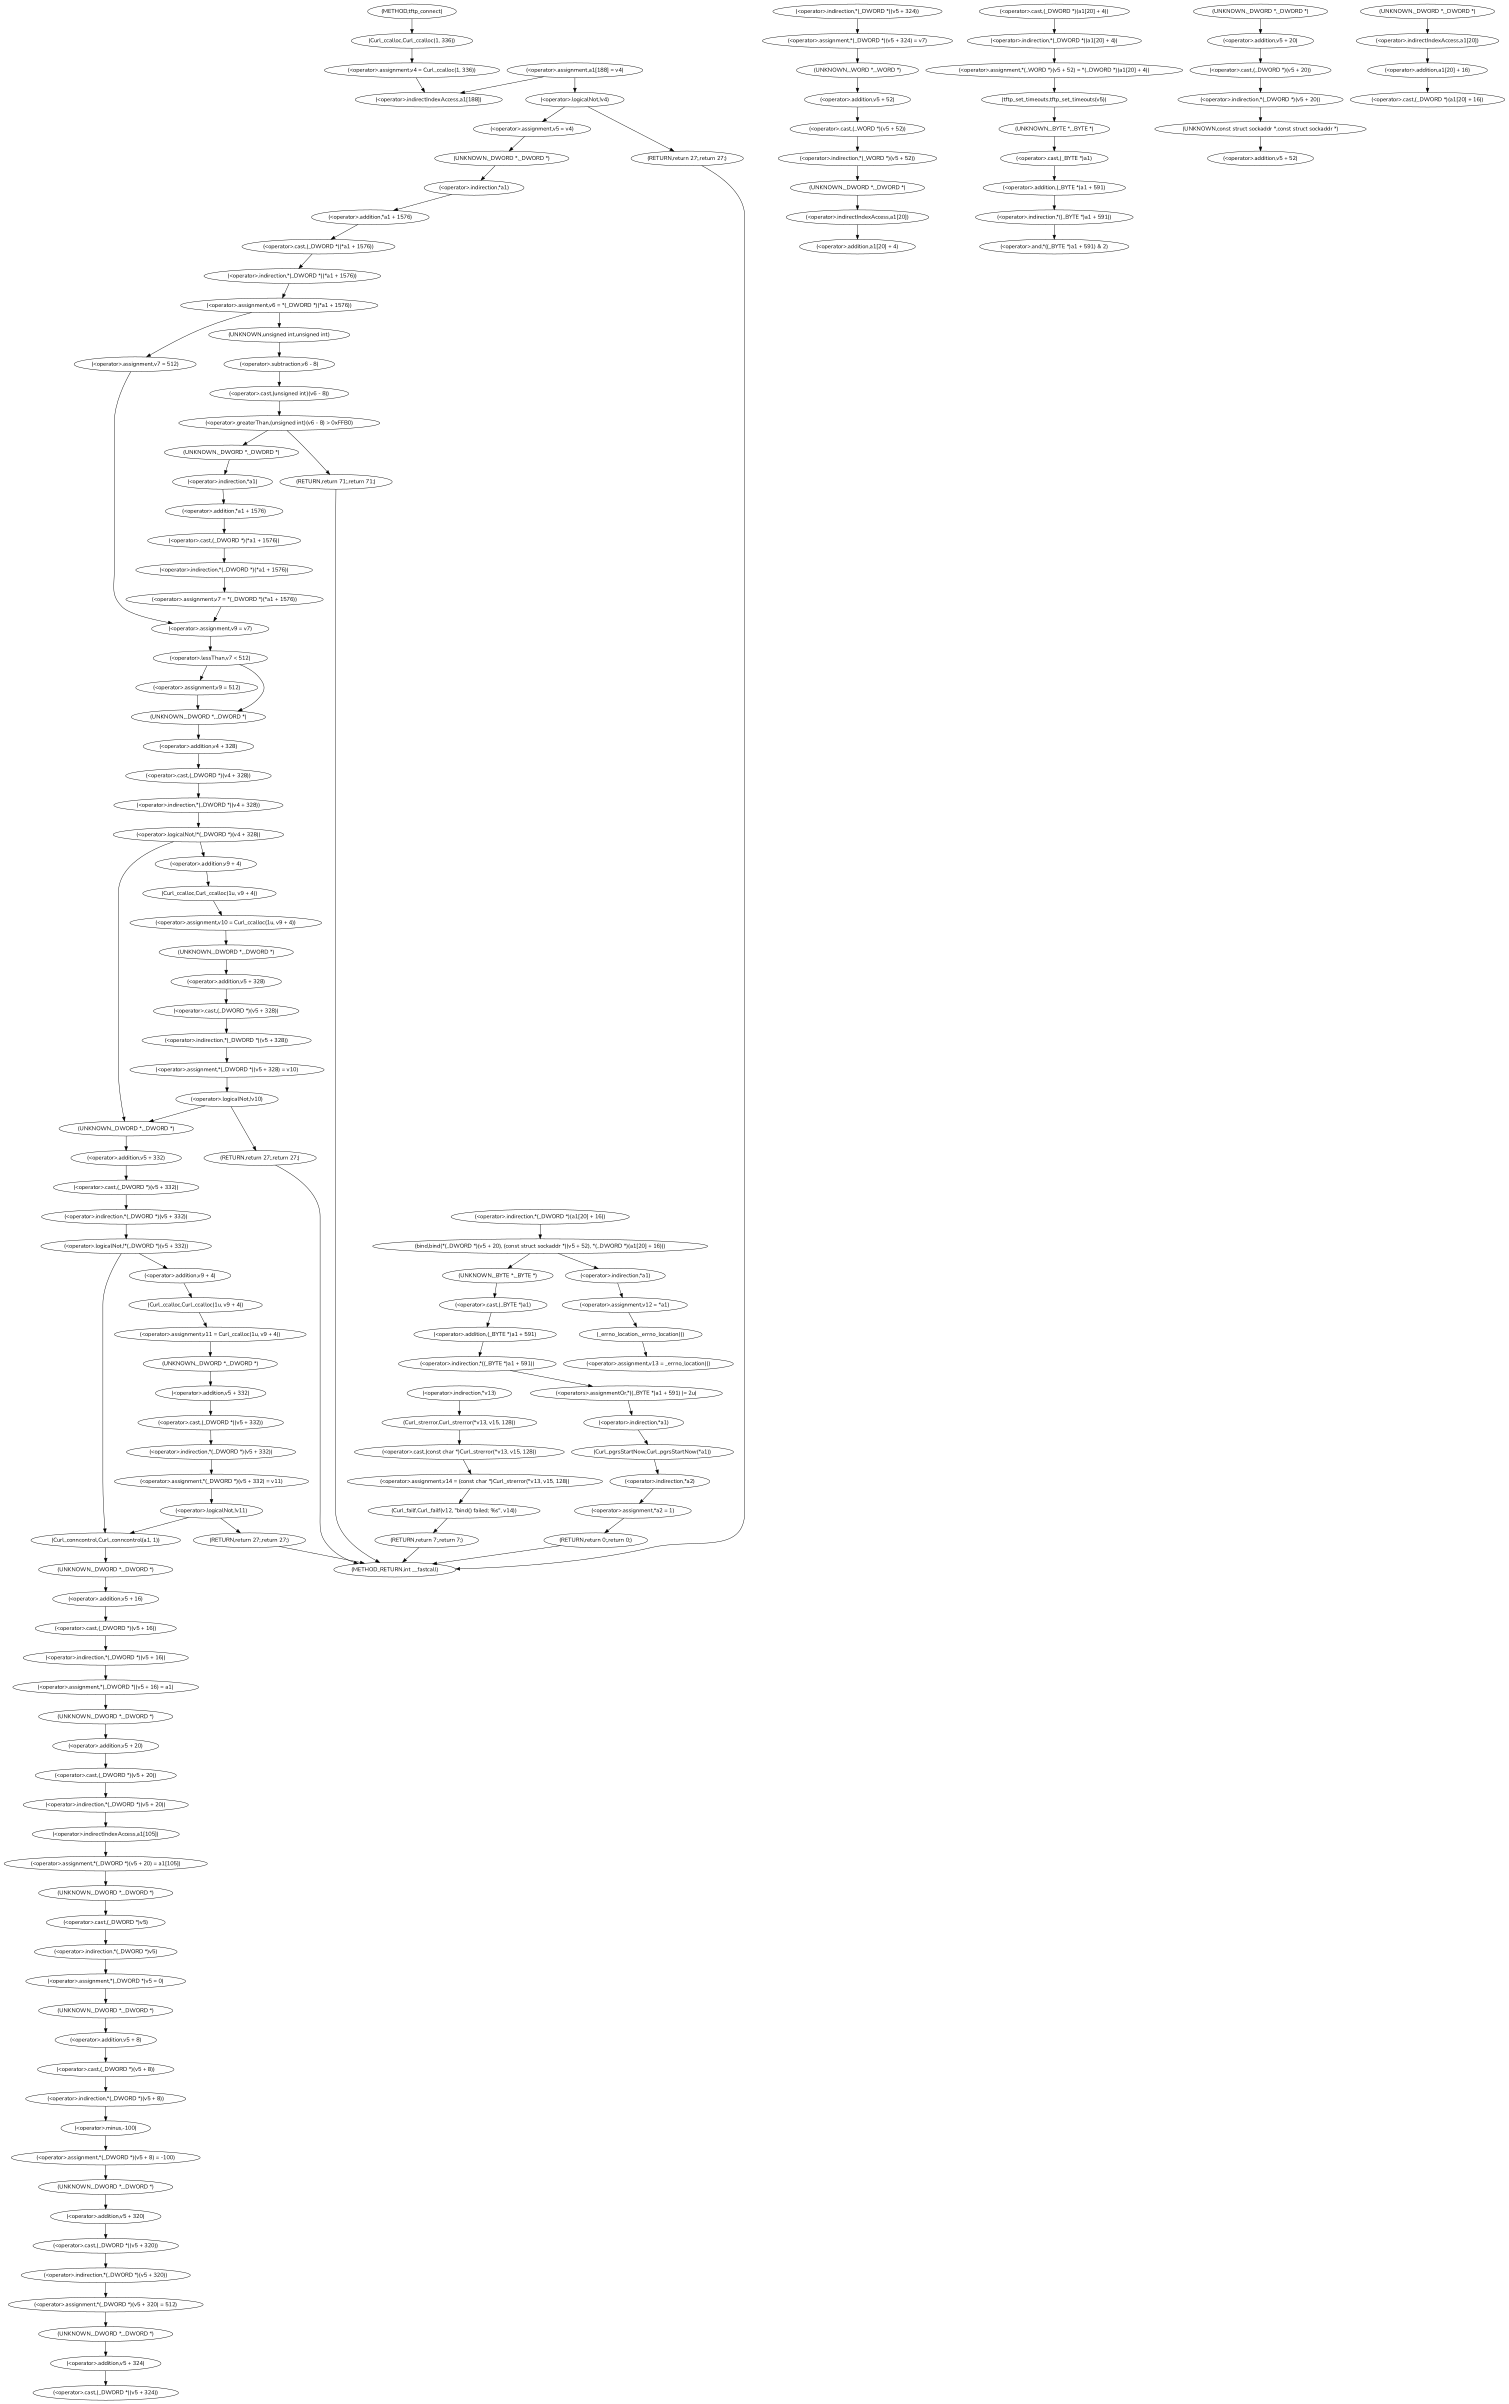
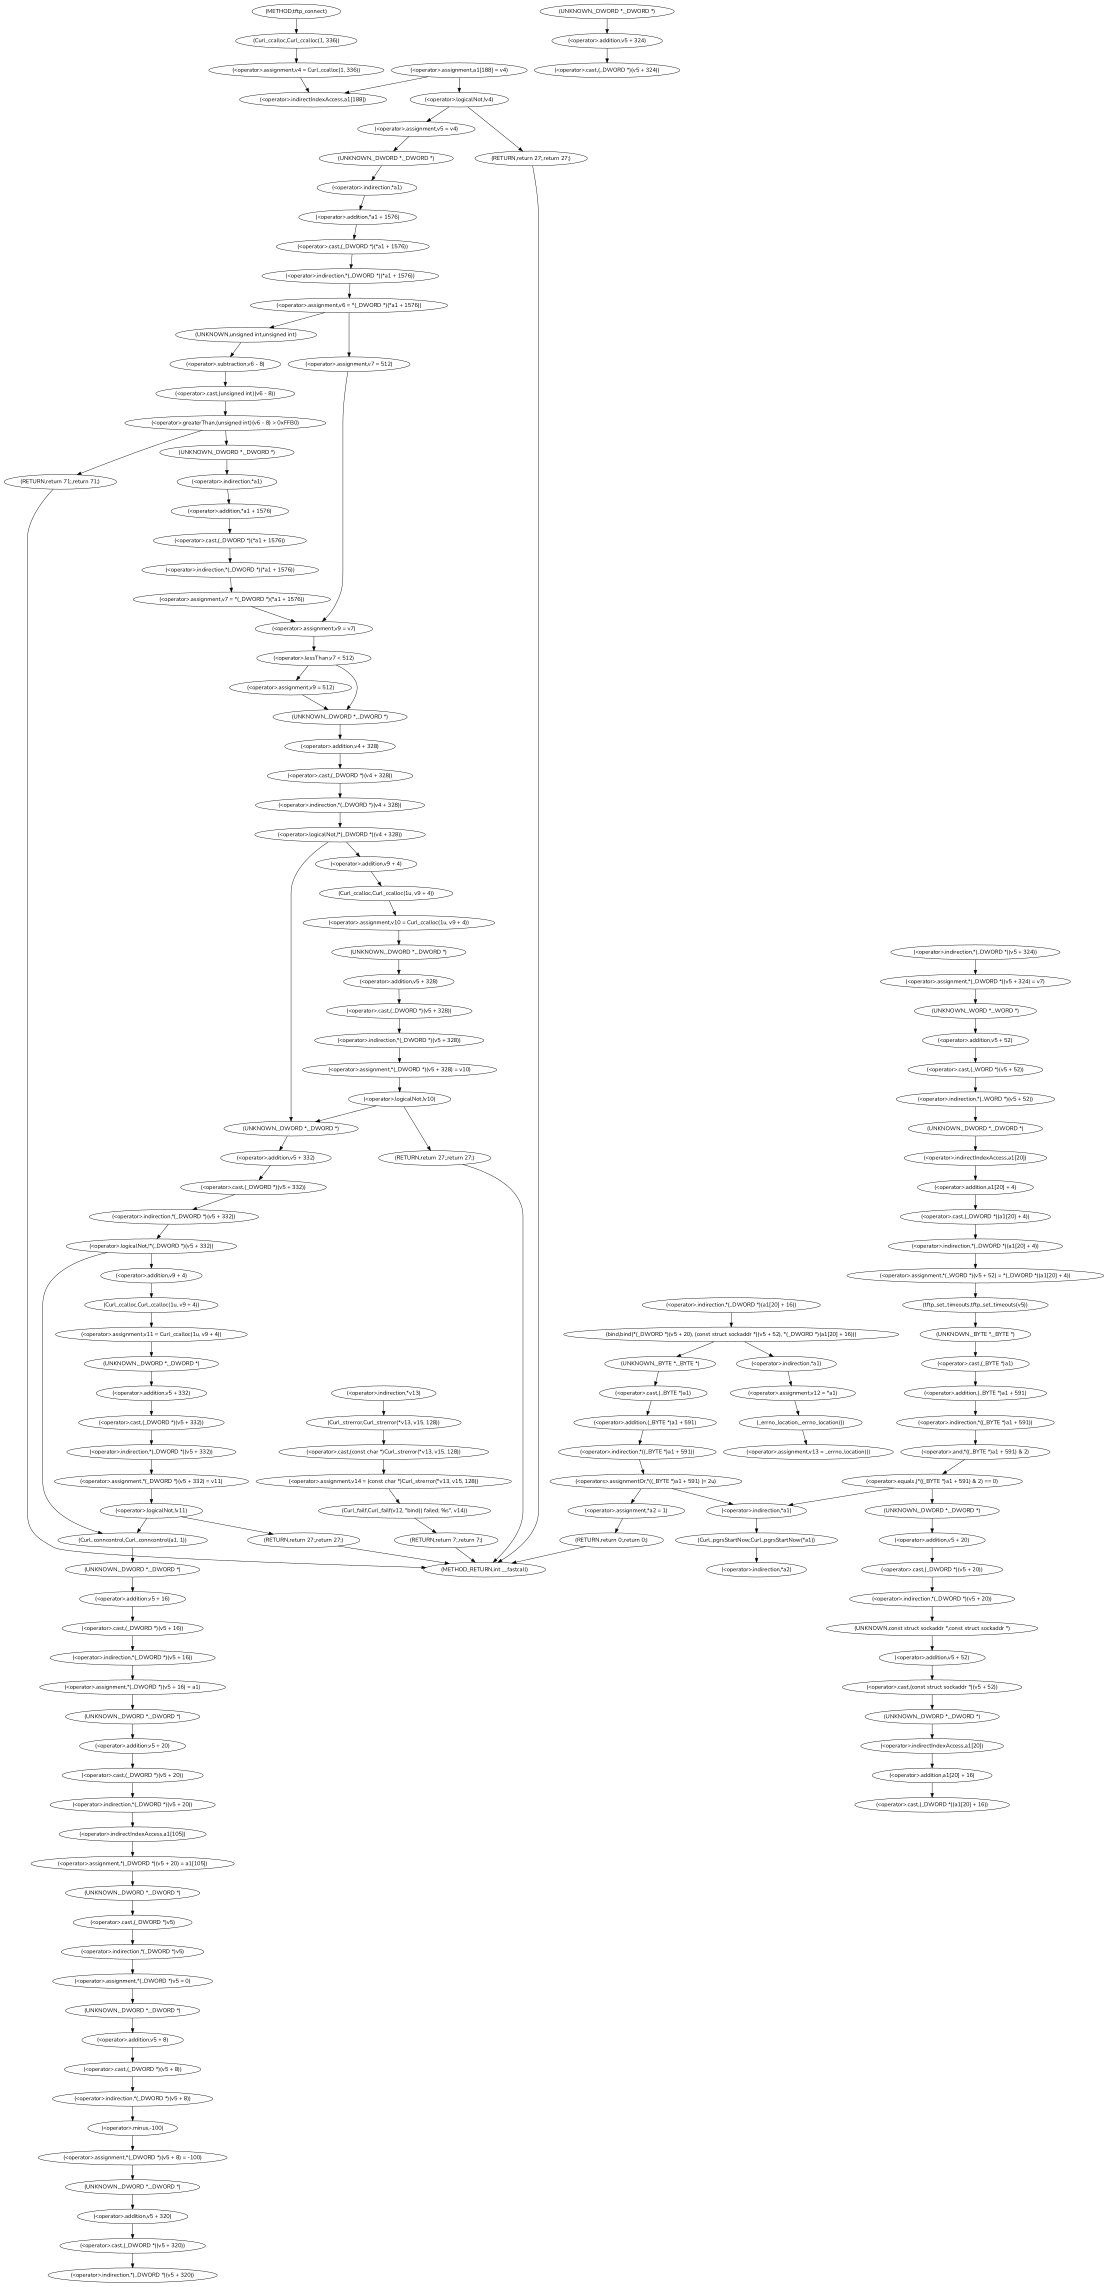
none -> (975, 1200)
none -> (932, 1481)
(648, 1495) -> (637, 1494)
none -> (932, 1687)
(106, 2305) -> none
